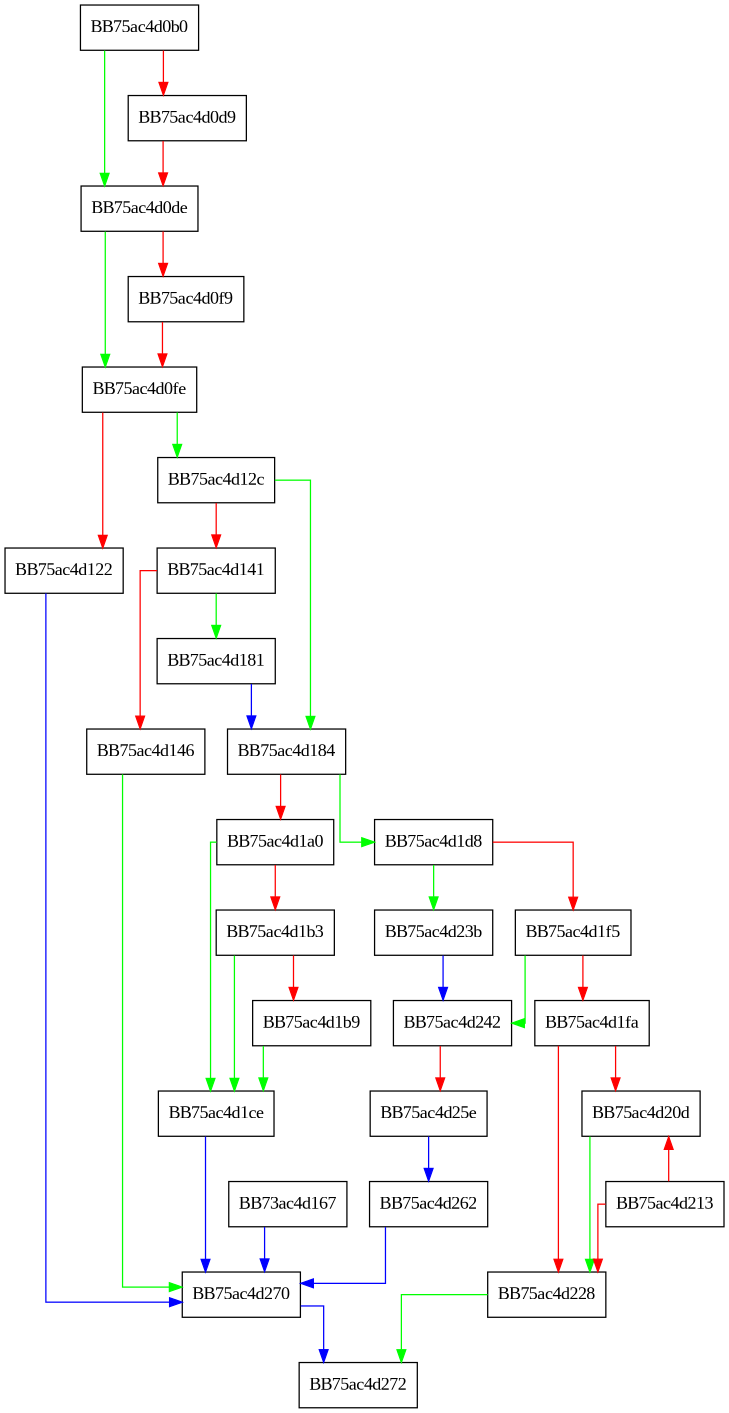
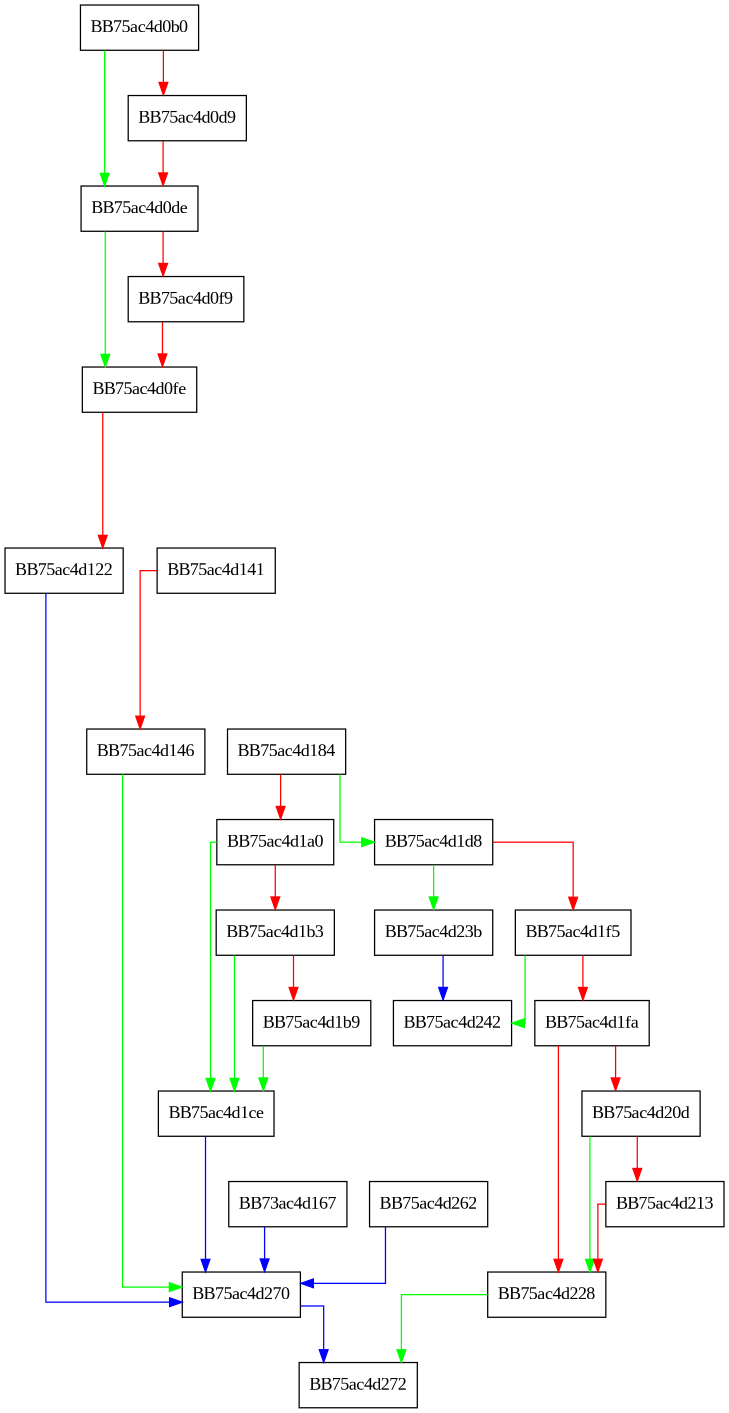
(216, 480) -> none
(216, 661) -> none
(429, 1114) -> none
(669, 1165) -> (637, 1152)
